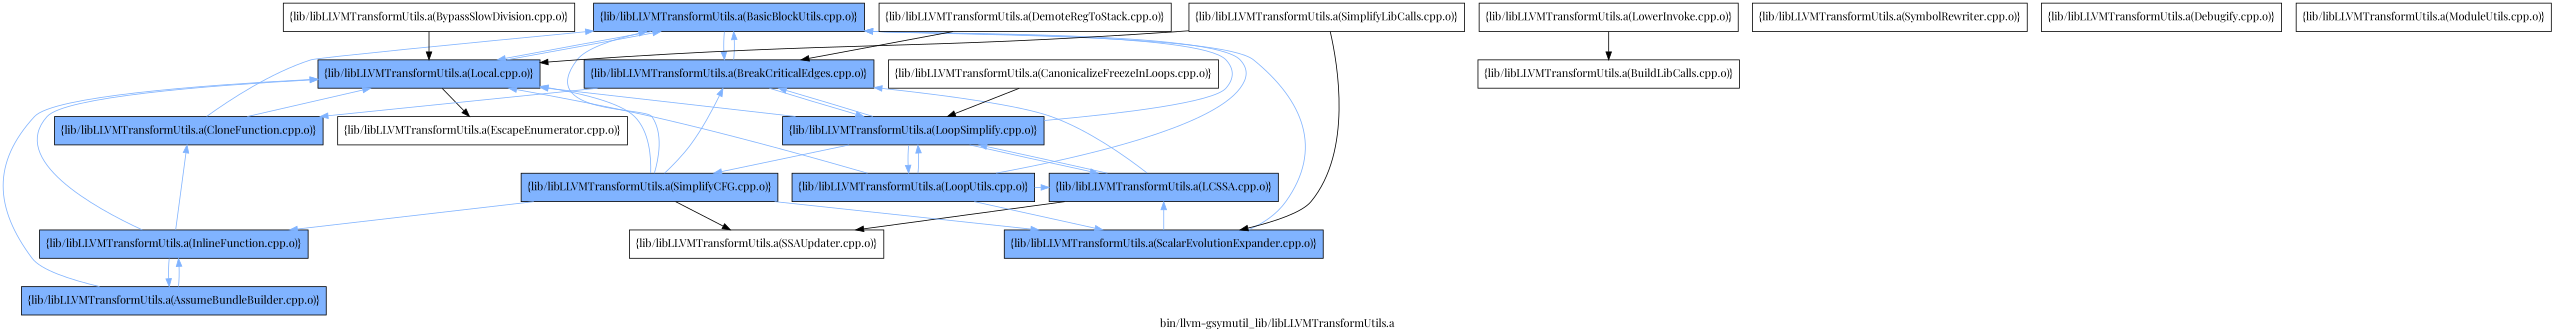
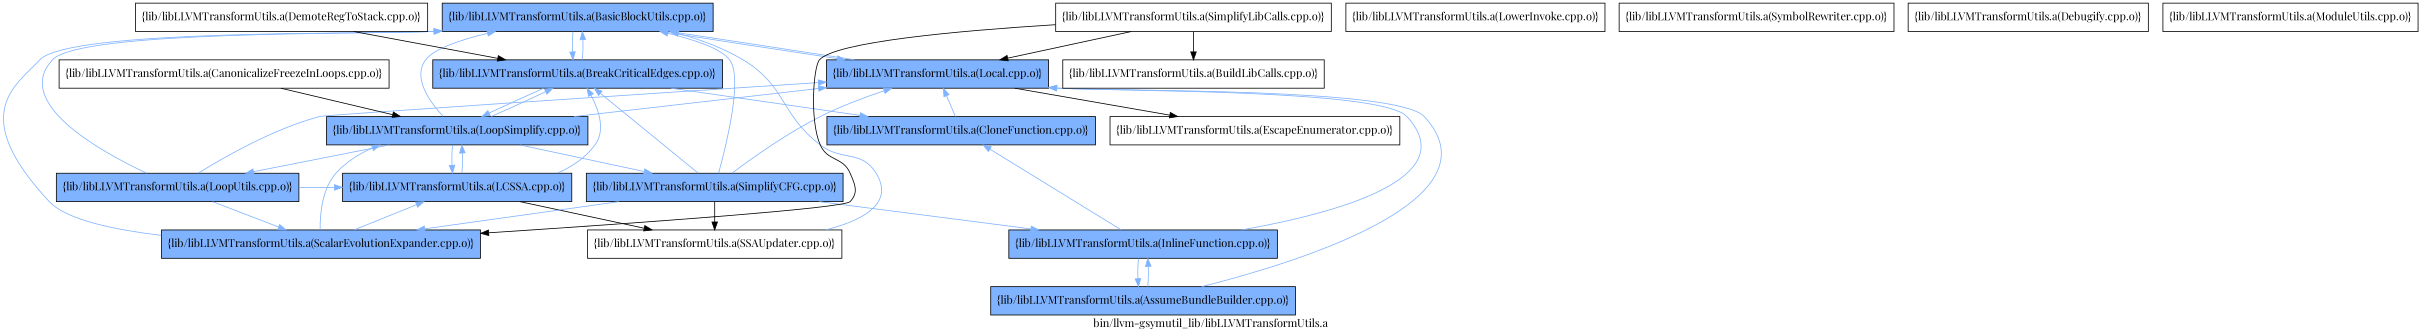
(429, 17) -> none
(1609, 42) -> (1194, 42)
(389, 51) -> (809, 135)
(919, 163) -> (331, 179)
